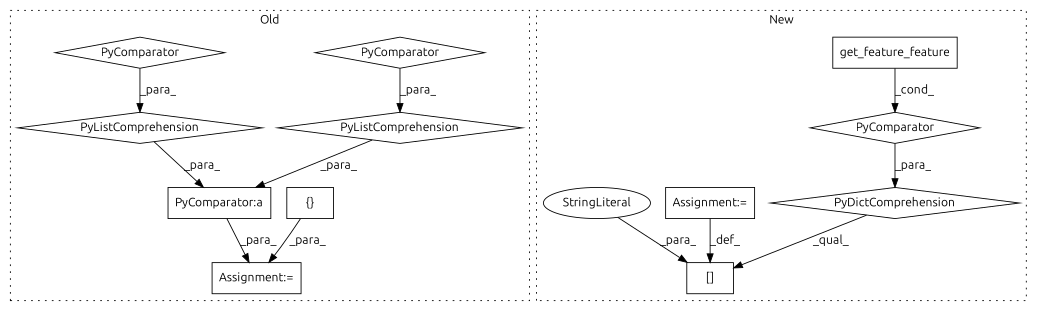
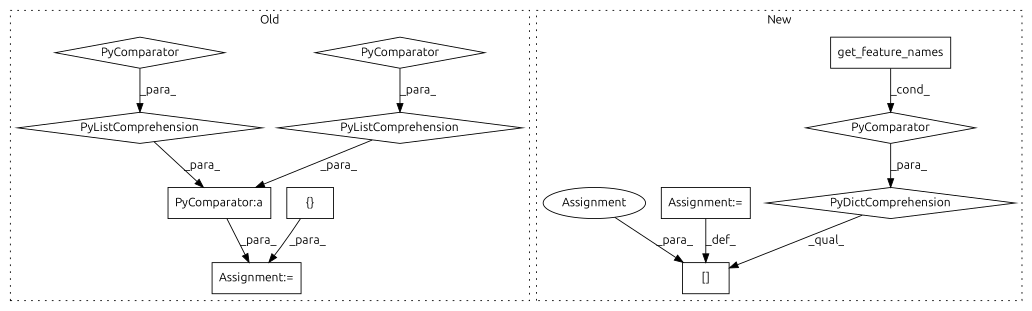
(895, 53) -> (891, 53)
(597, 203) -> (594, 203)
